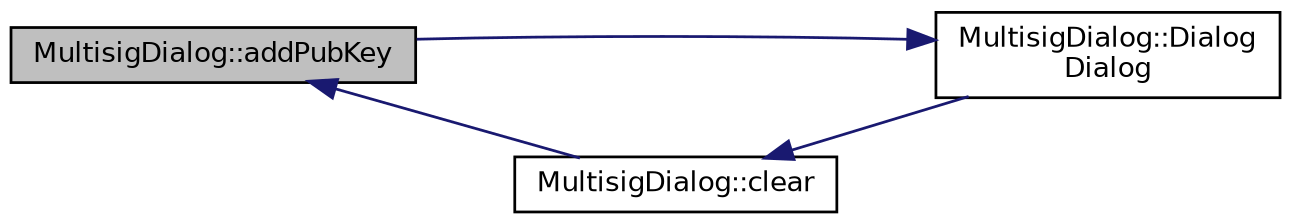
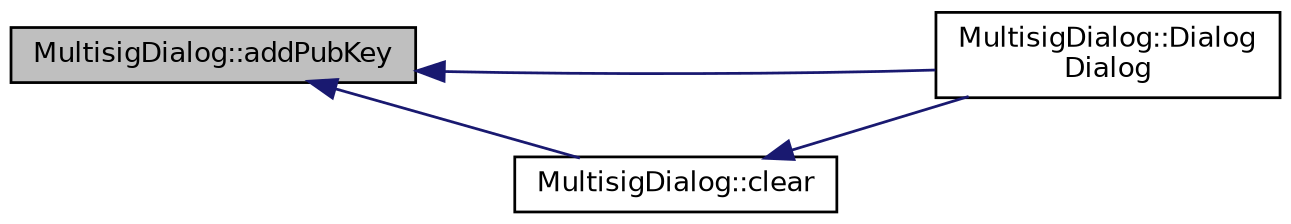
(662, 36) -> (690, 74)
